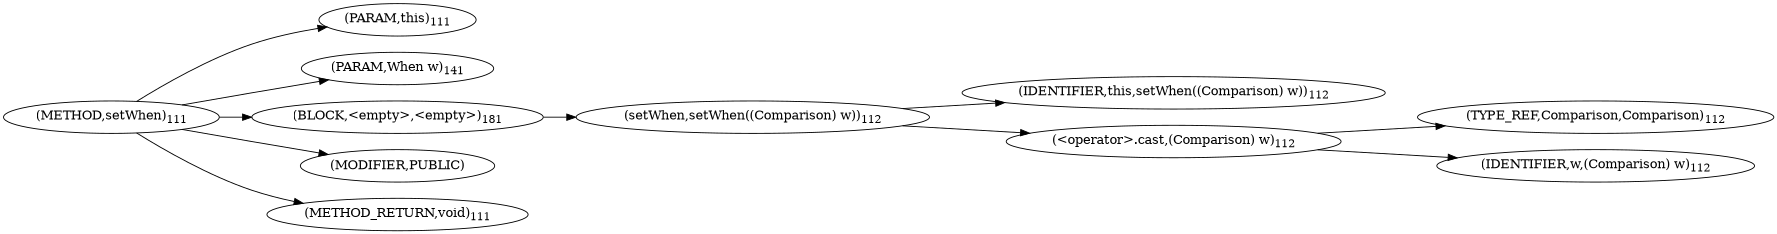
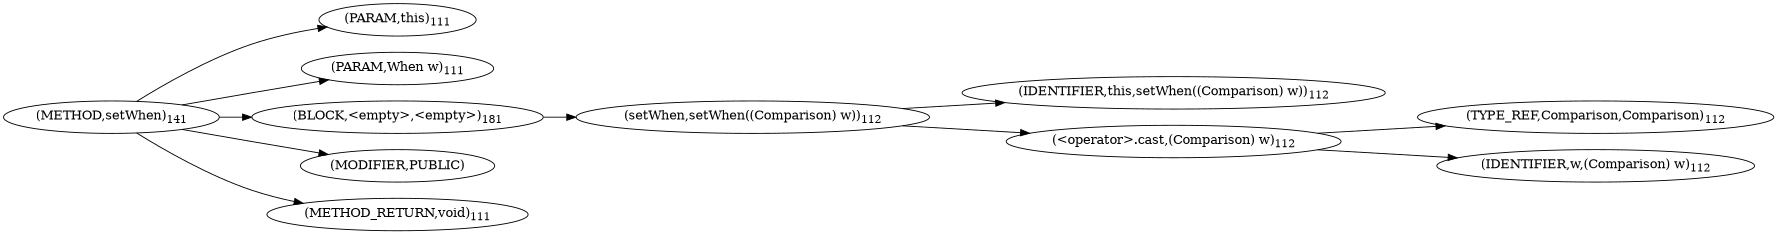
(454, 67) -> (454, 67)
(177, 116) -> (177, 116)
